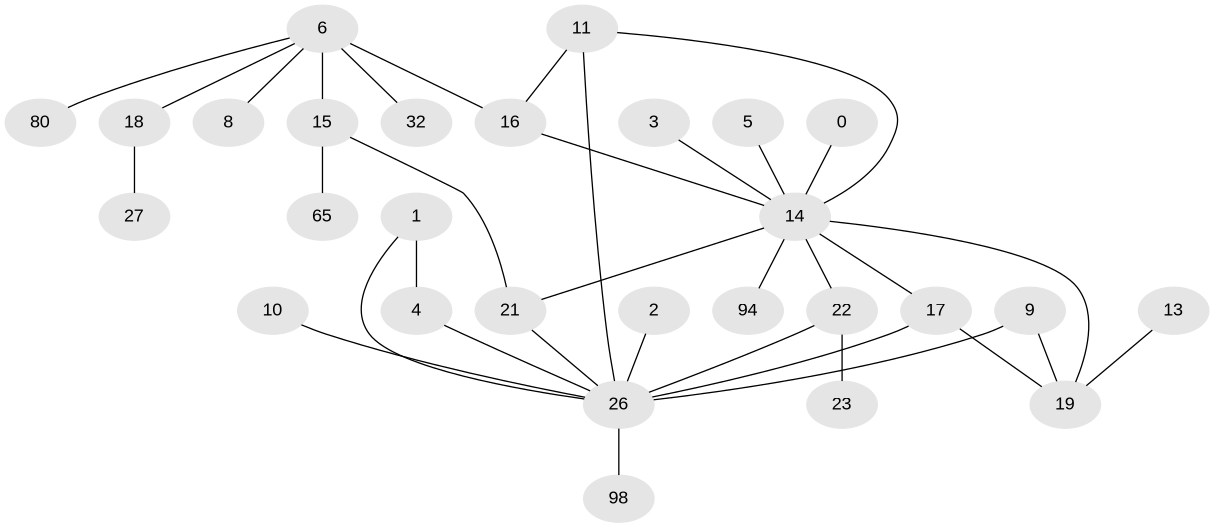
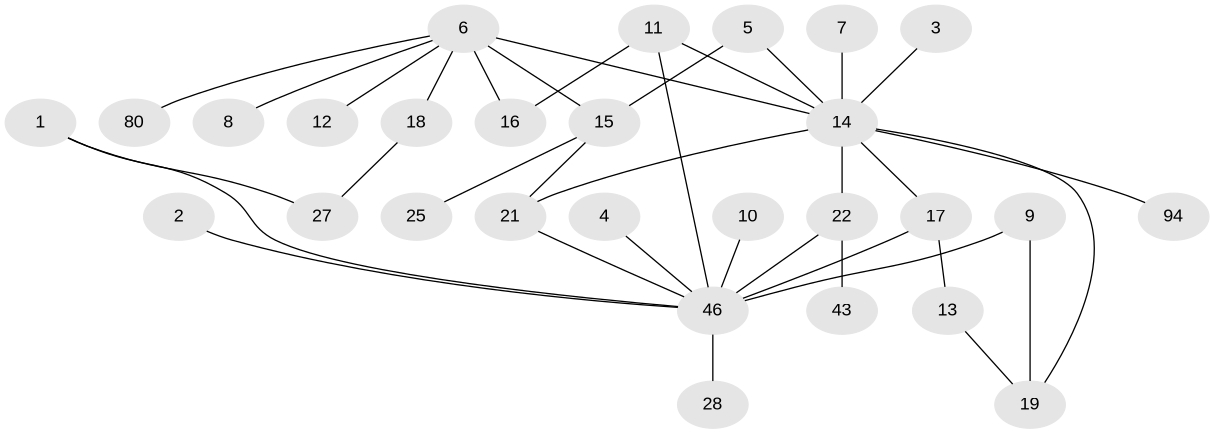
none -> (681, 73)
(416, 123) -> (322, 123)
(842, 123) -> (842, 29)
(653, 170) -> (653, 76)
(322, 217) -> (416, 217)
(416, 264) -> (215, 178)
(1001, 358) -> (942, 264)
(619, 405) -> (713, 311)
(842, 405) -> (842, 311)
(619, 499) -> (713, 405)
